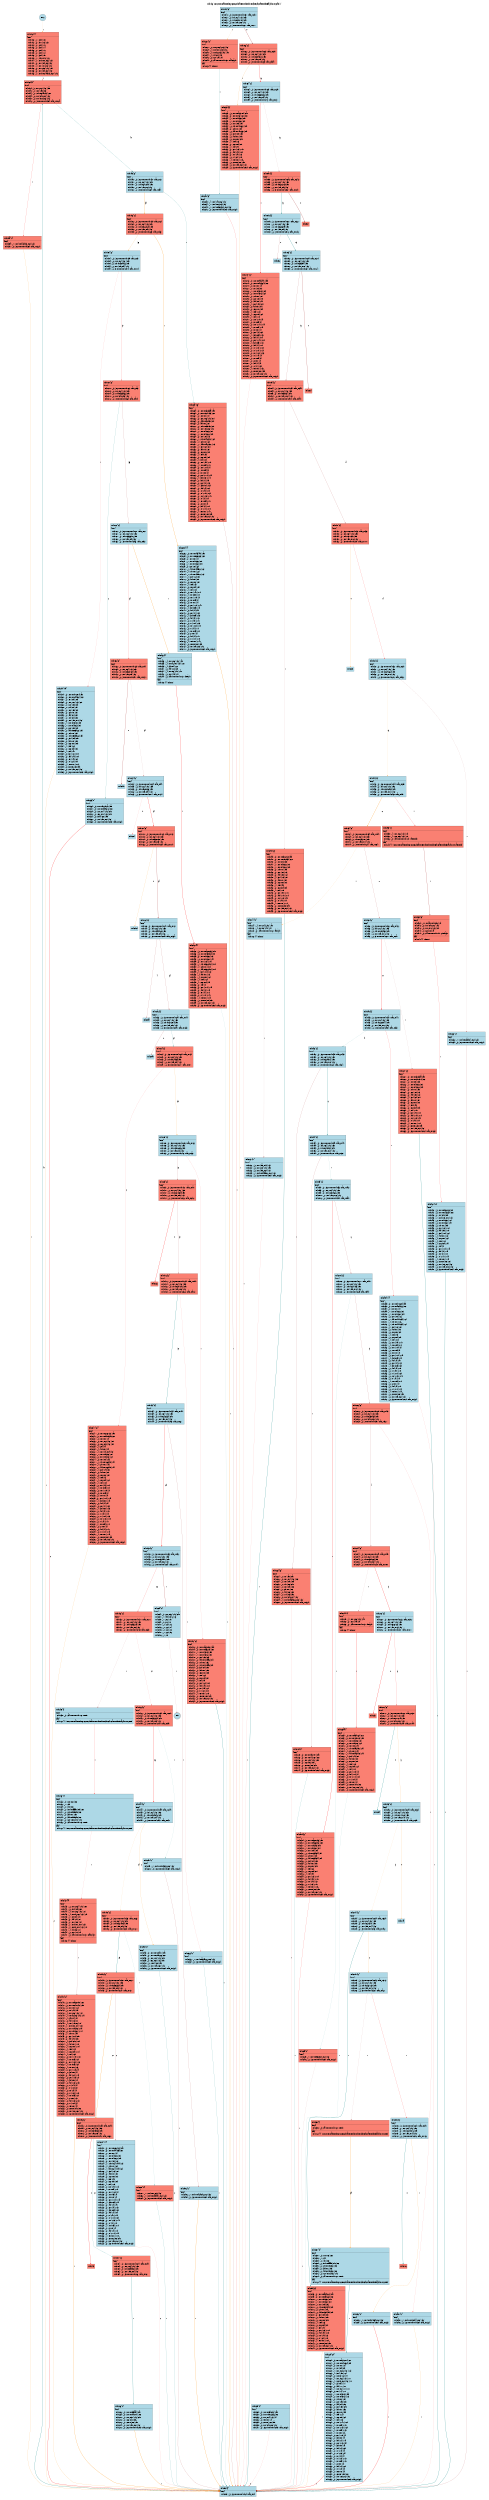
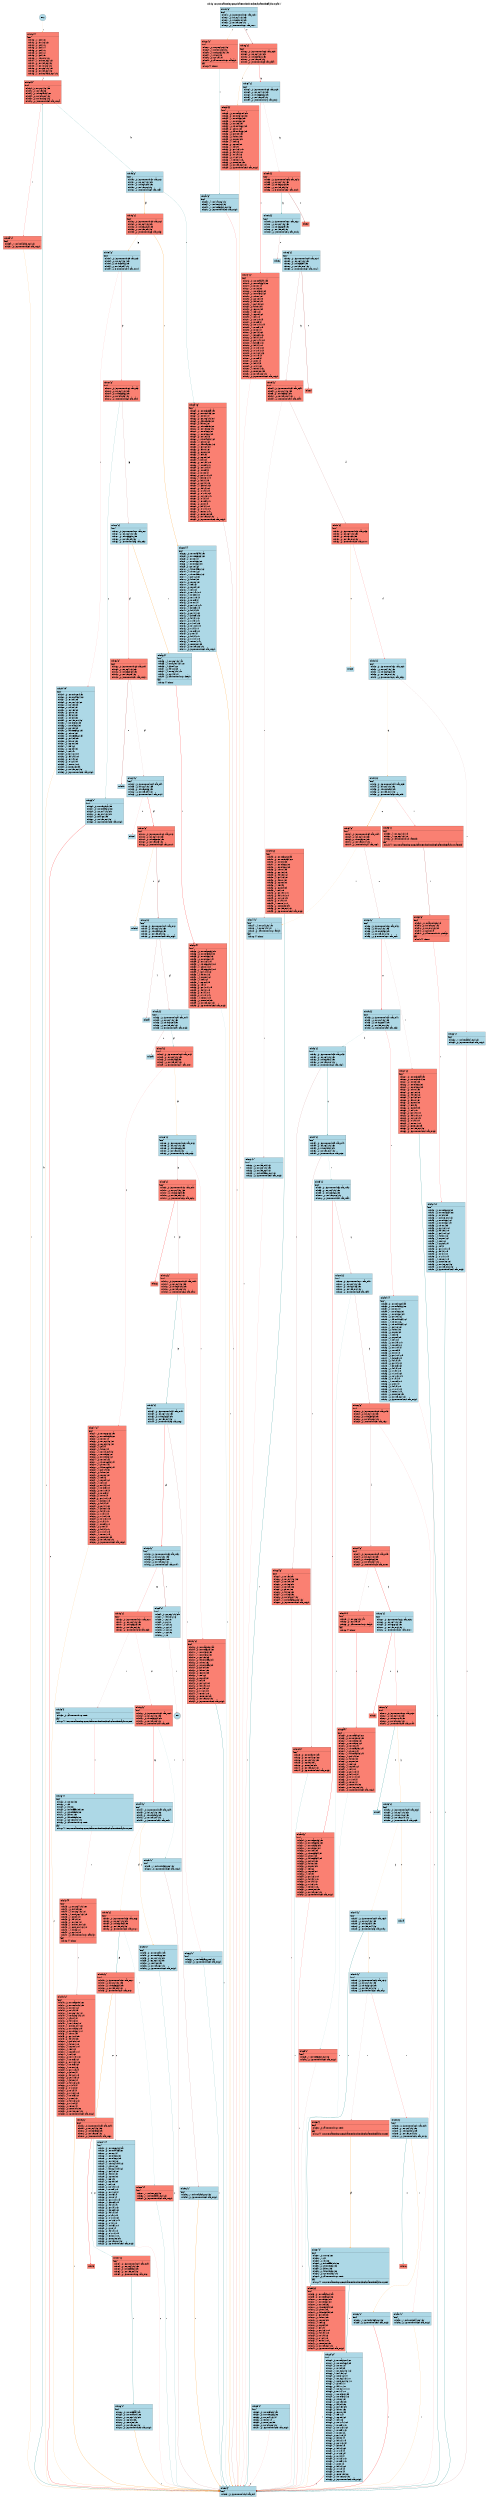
(291, 242) -> none
(285, 625) -> (264, 659)
